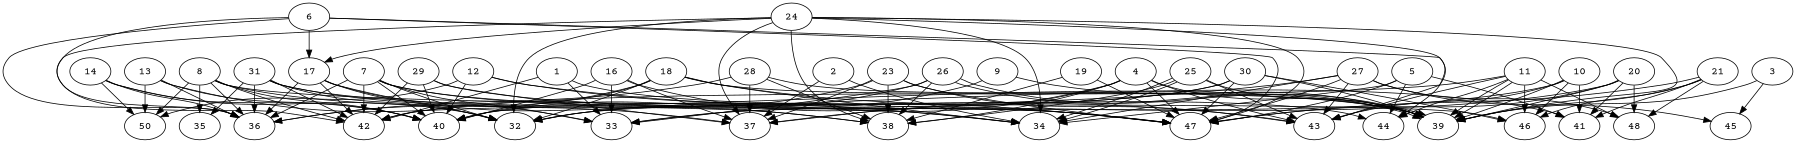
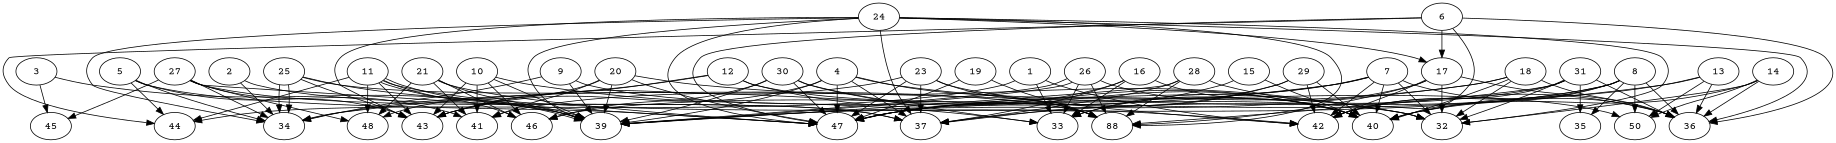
none -> (1249, 71)
(848, 103) -> (426, 98)
(888, 126) -> (1112, 126)
